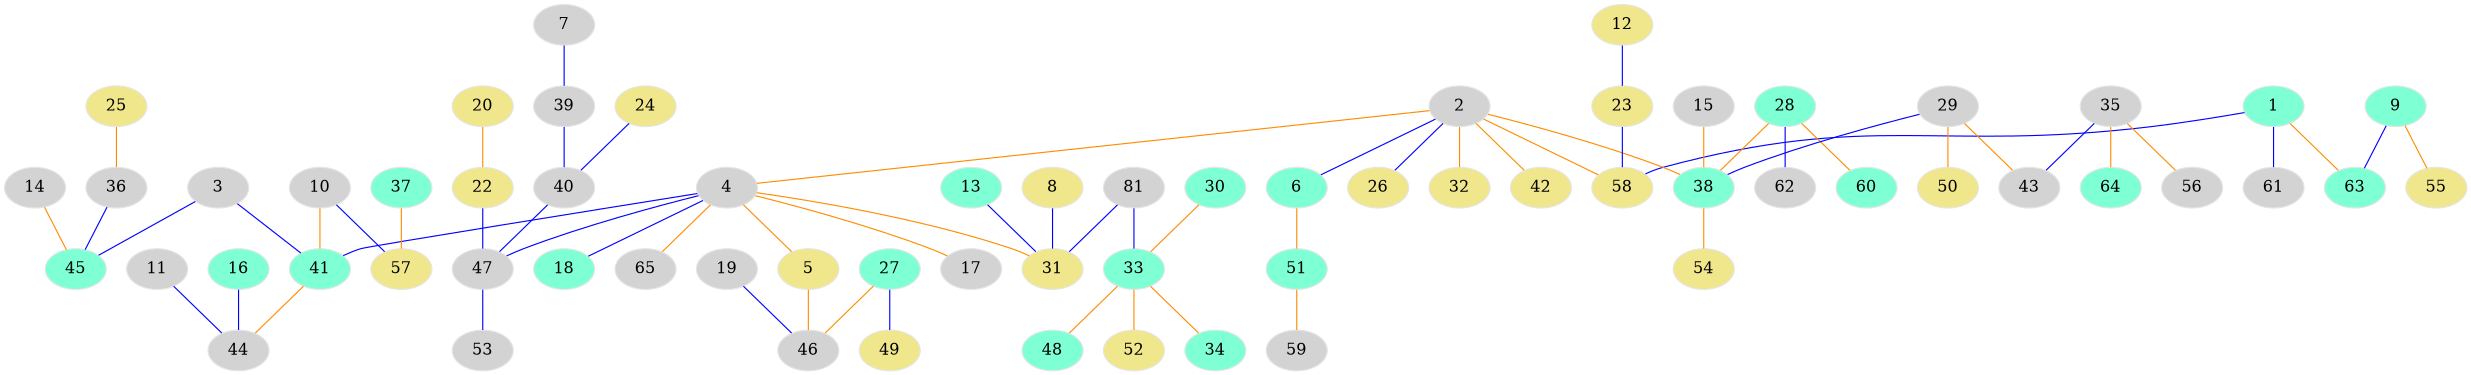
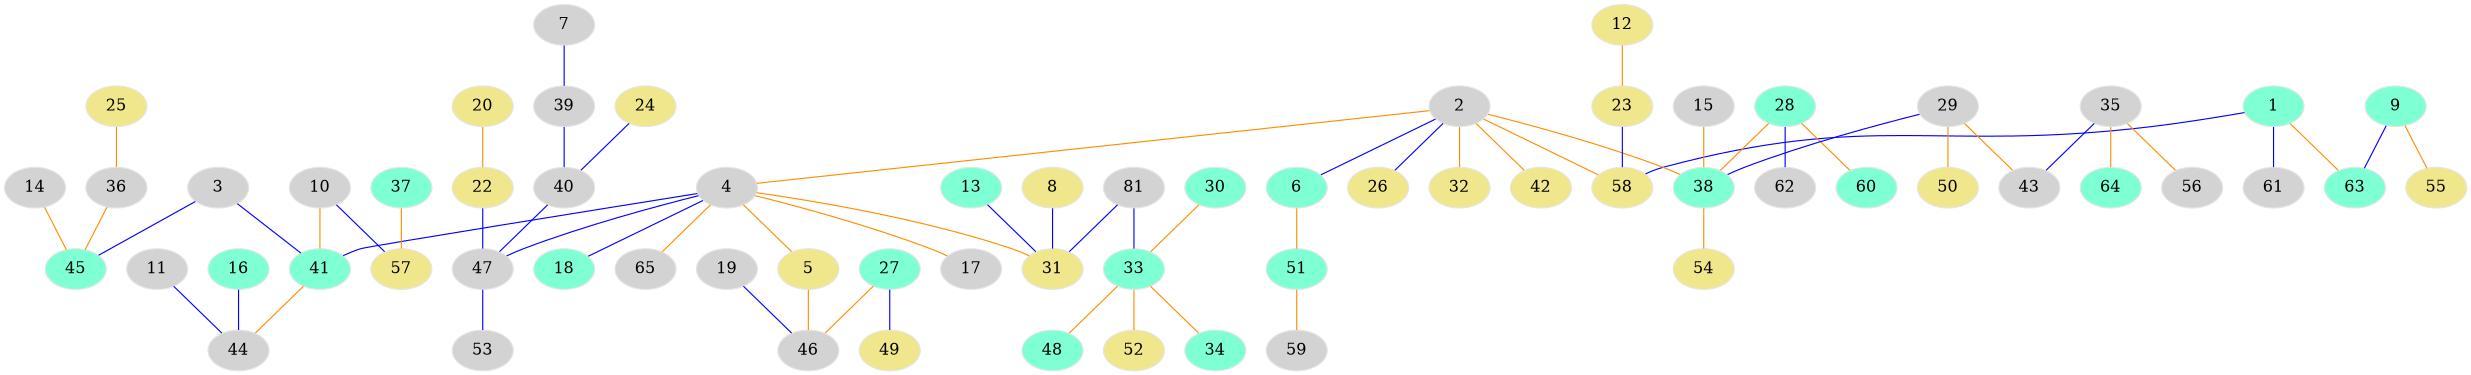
(1622, 66) -> (1622, 66)
(96, 228) -> (96, 228)
